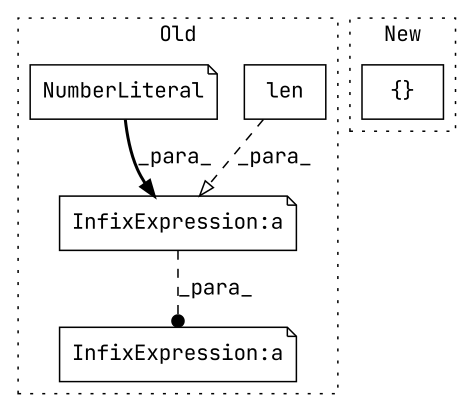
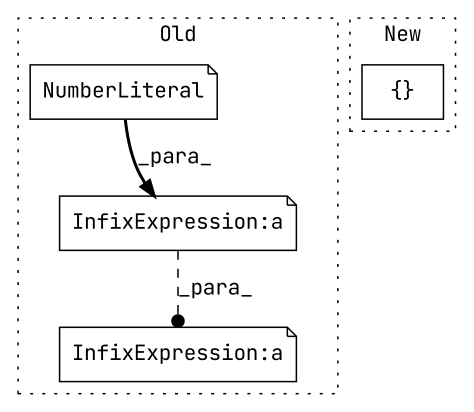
(285, 92) -> none
